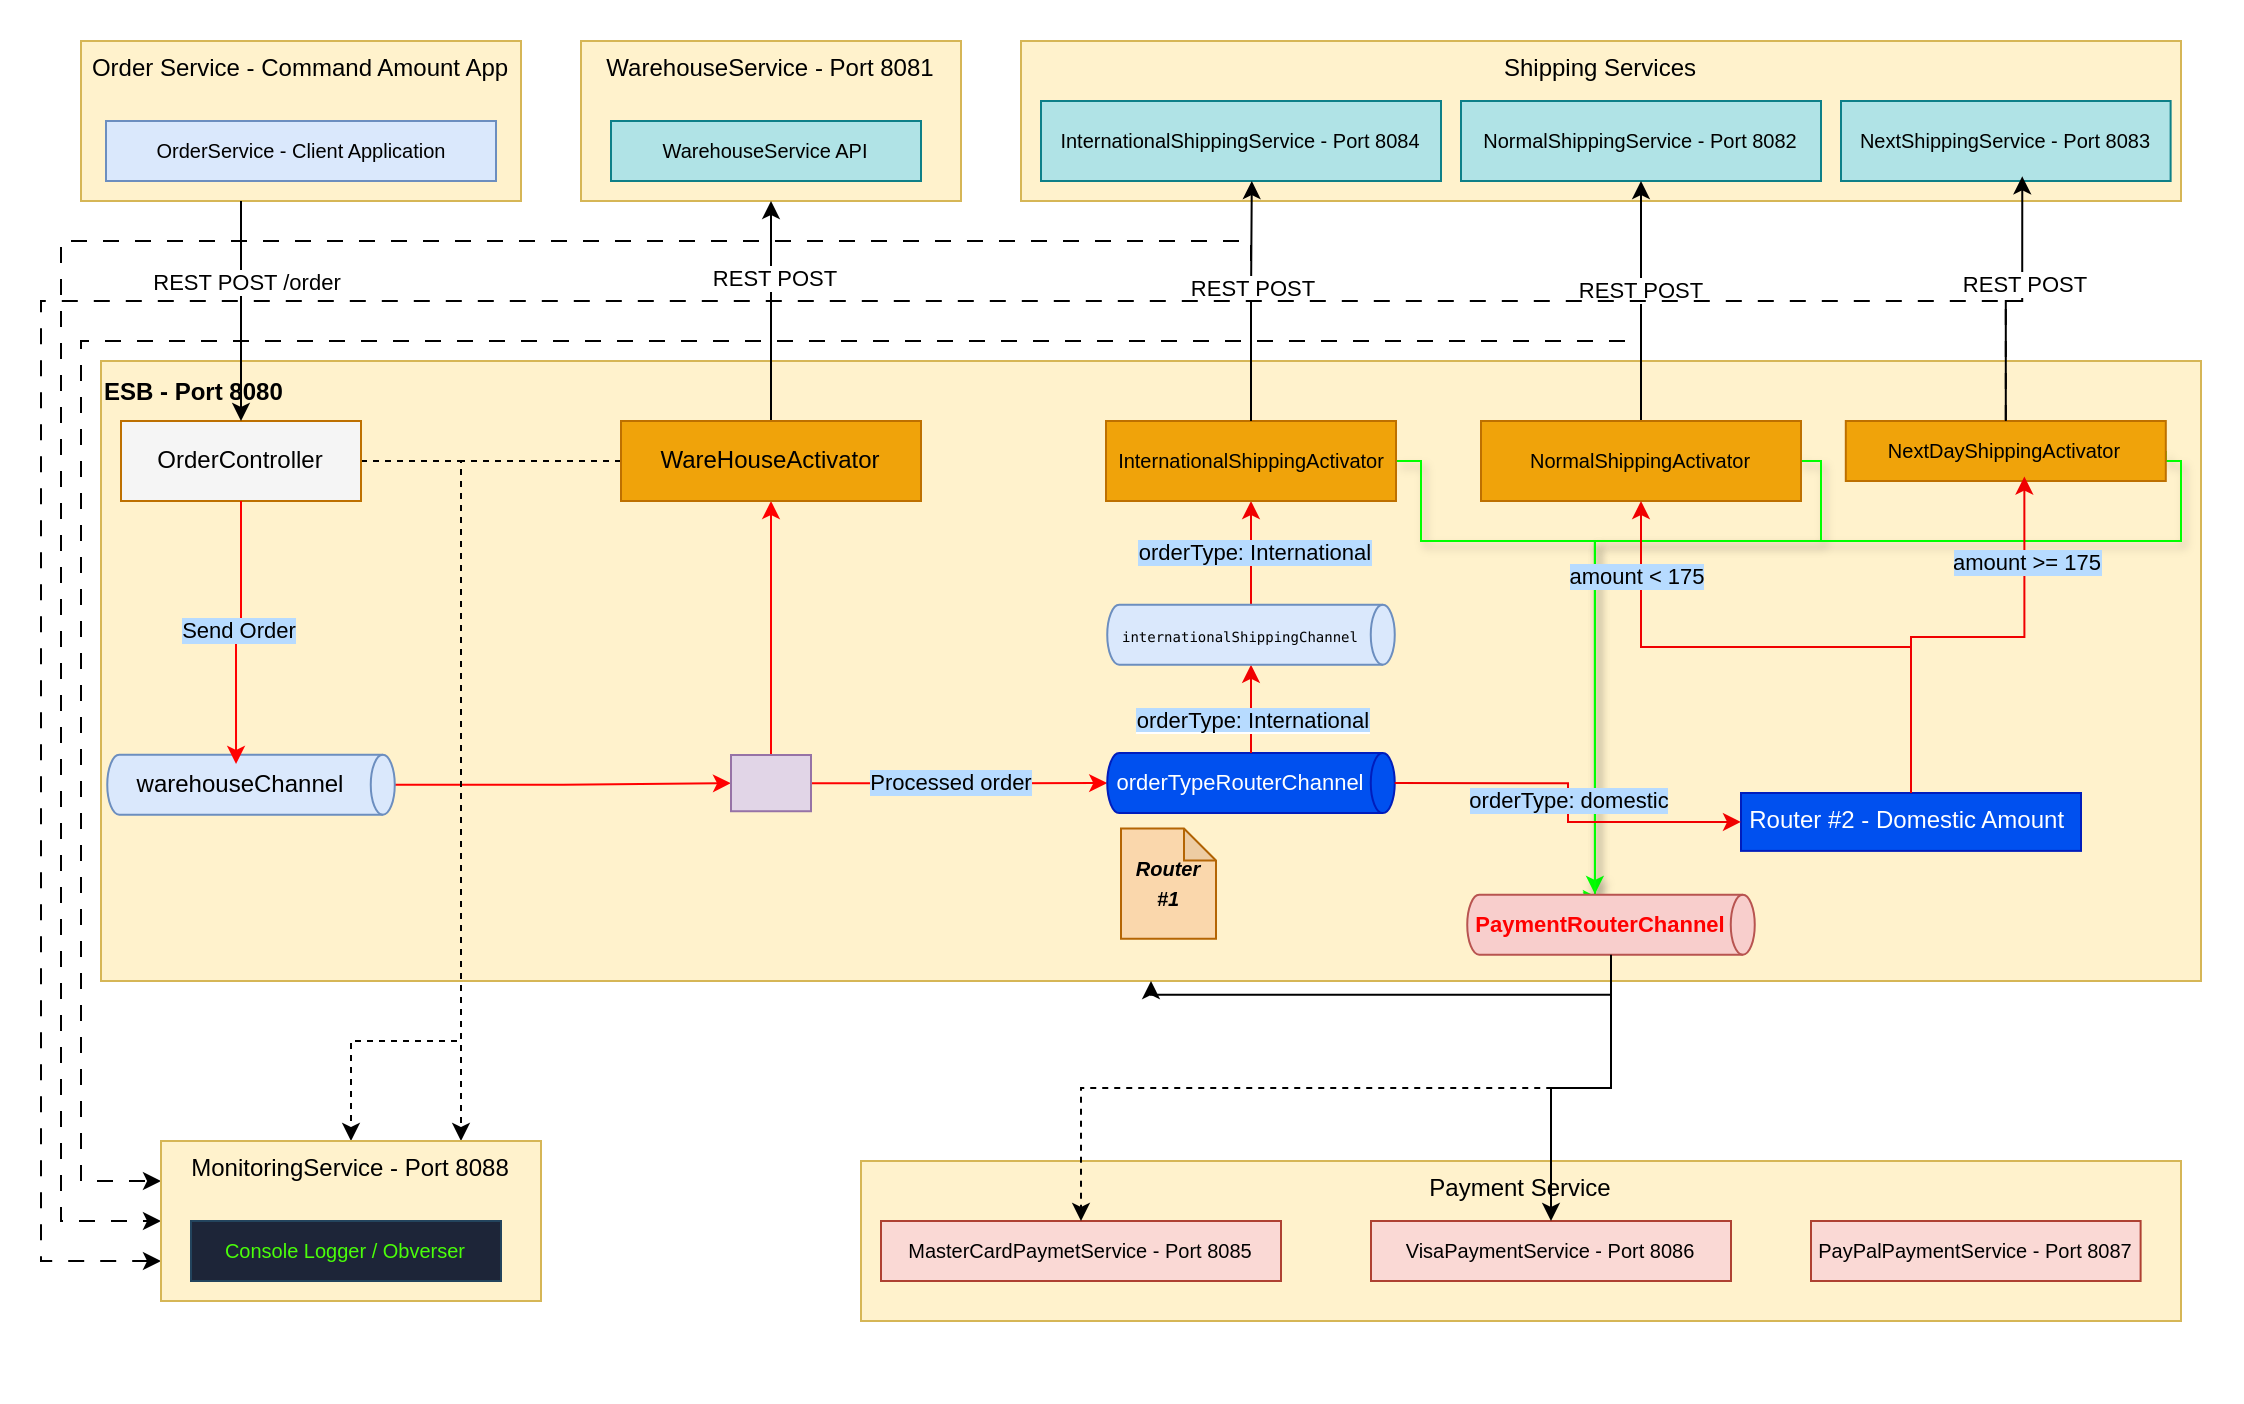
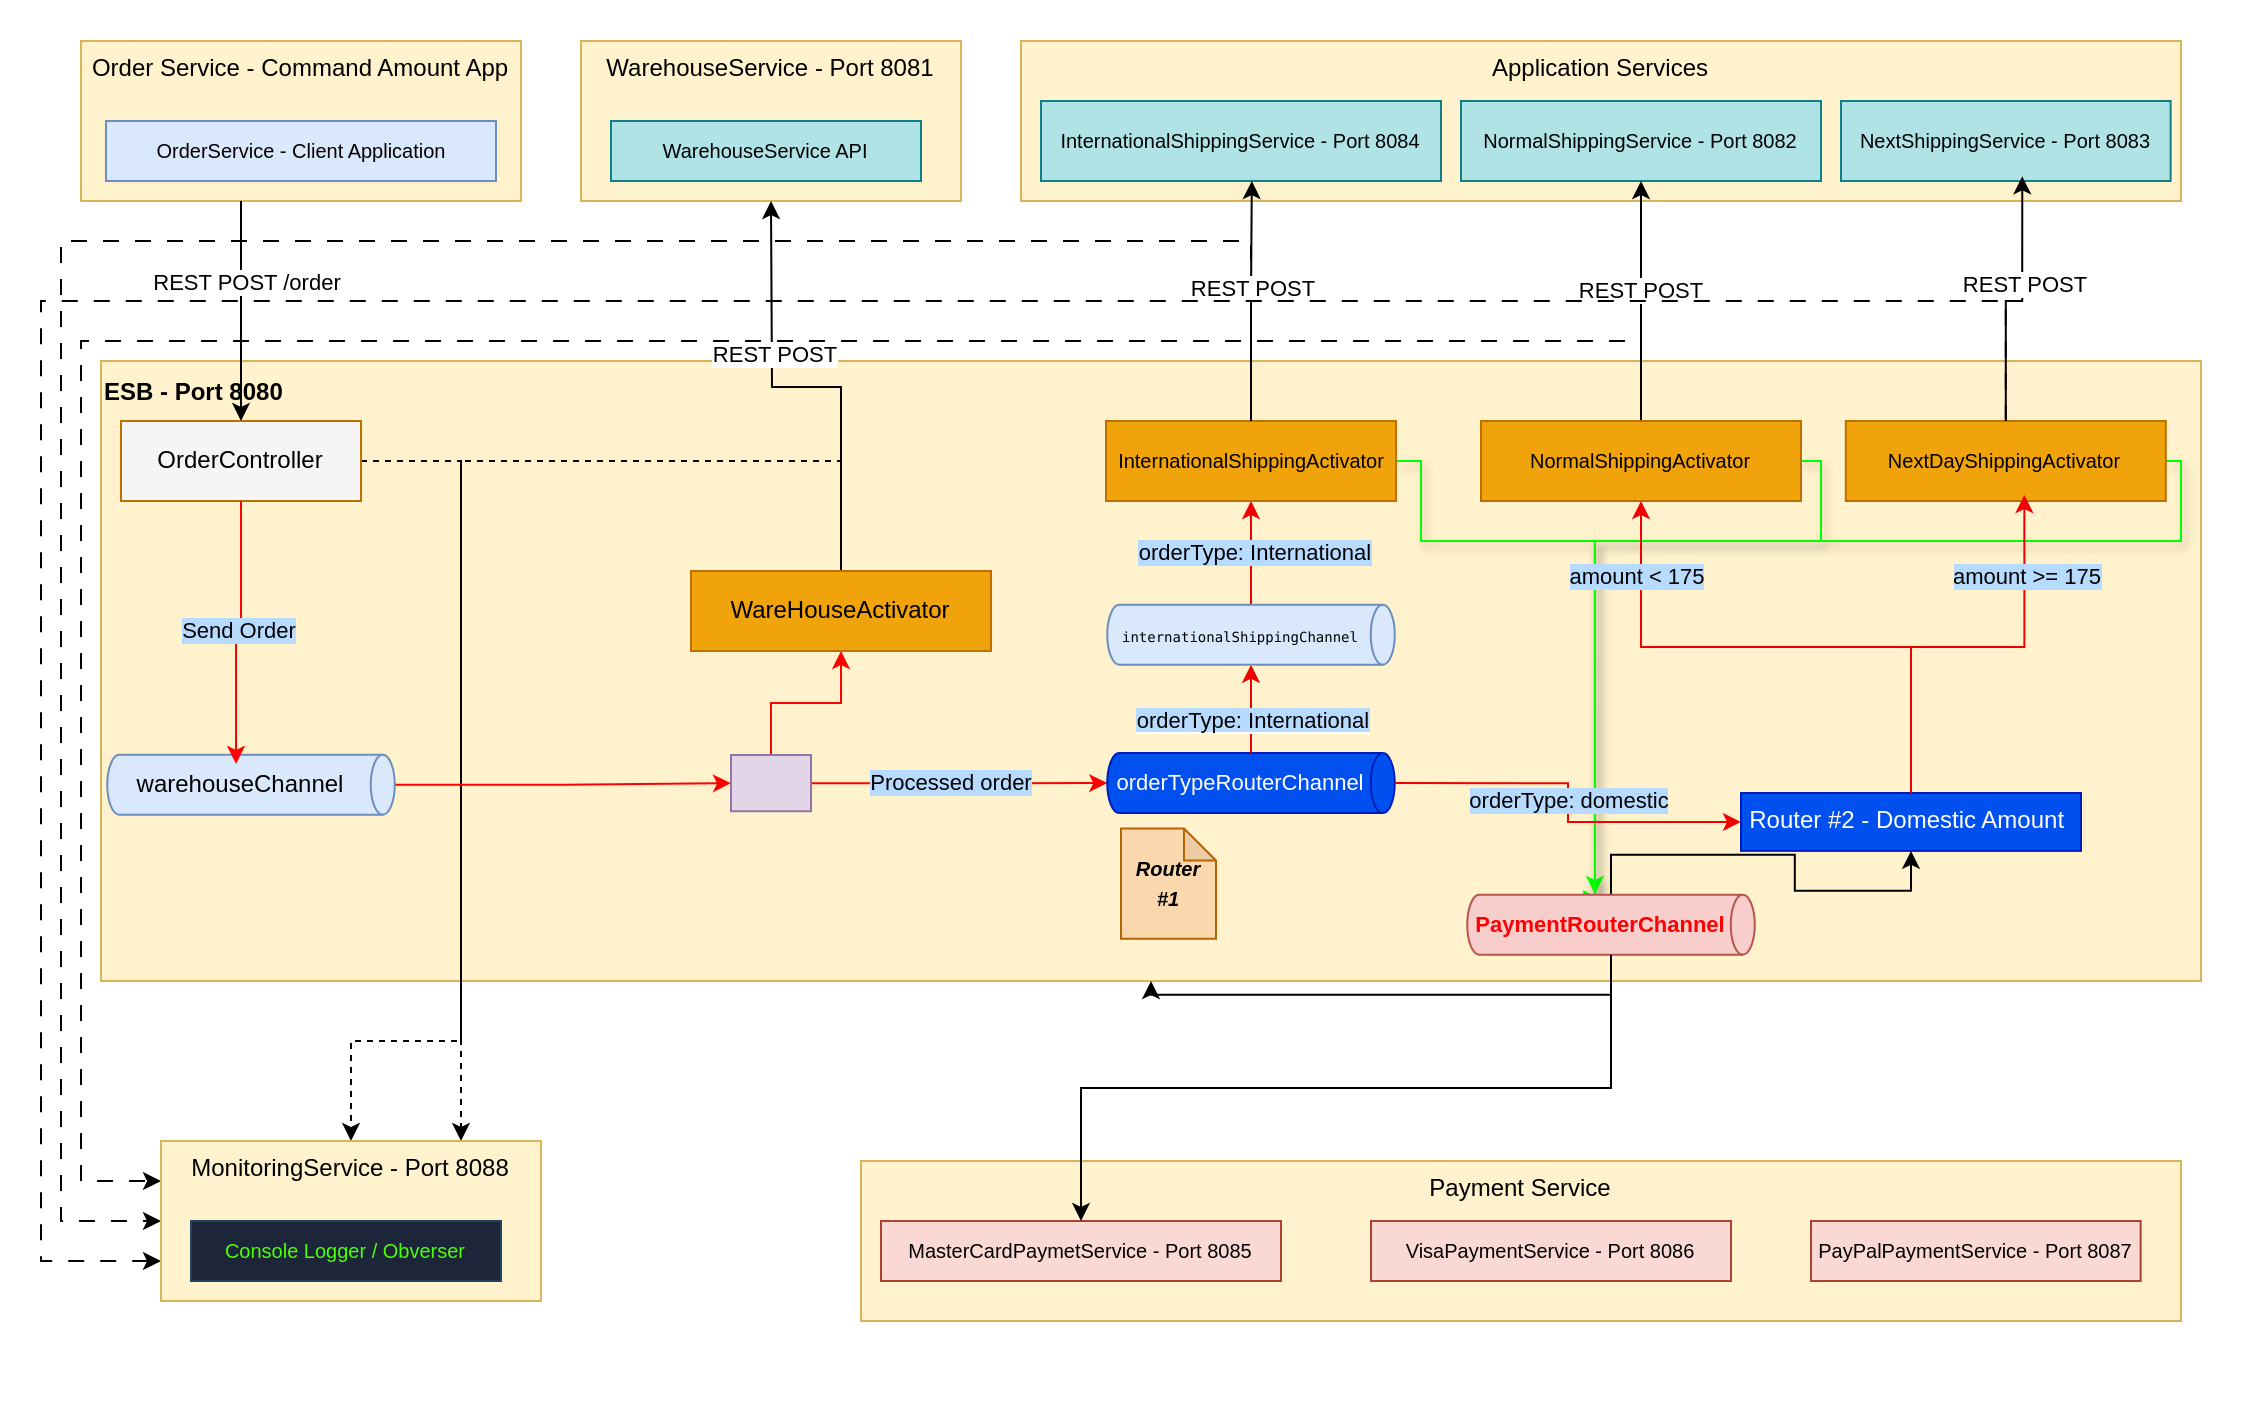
(1601, 69) -> (1601, 69)
(2006, 451) -> (2006, 461)
(771, 461) -> (841, 611)
(1256, 1088) -> (1256, 1088)
(1551, 1149) -> (1773, 855)
